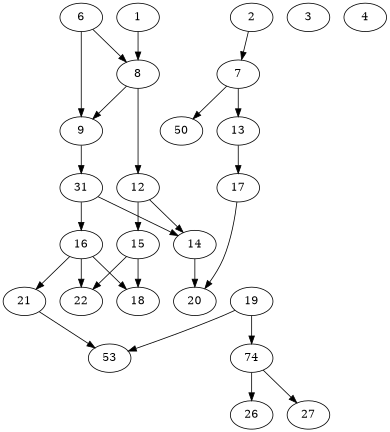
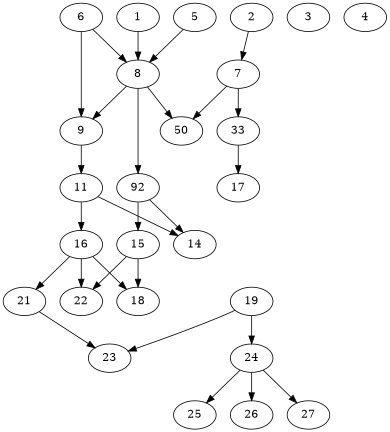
none -> (195, 17)
none -> (157, 99)
(238, 131) -> (238, 131)
(81, 188) -> (81, 188)
(138, 188) -> (138, 188)
(195, 301) -> none
(110, 358) -> (110, 358)
(252, 358) -> (252, 358)
none -> (195, 415)
